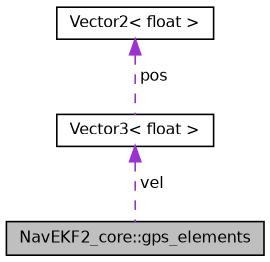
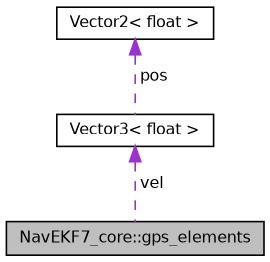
(135, 238) -> (135, 238)
